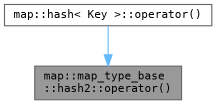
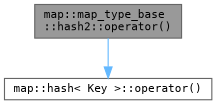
(108, 40) -> (108, 53)
